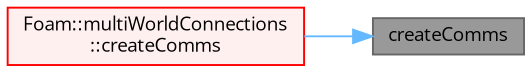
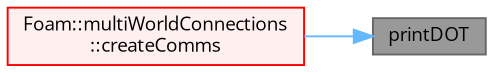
(448, 36) -> (429, 36)
